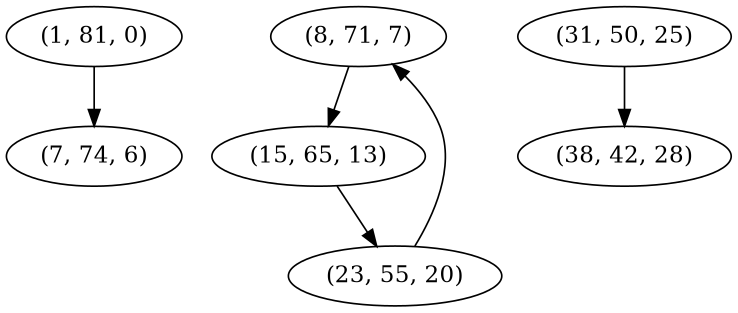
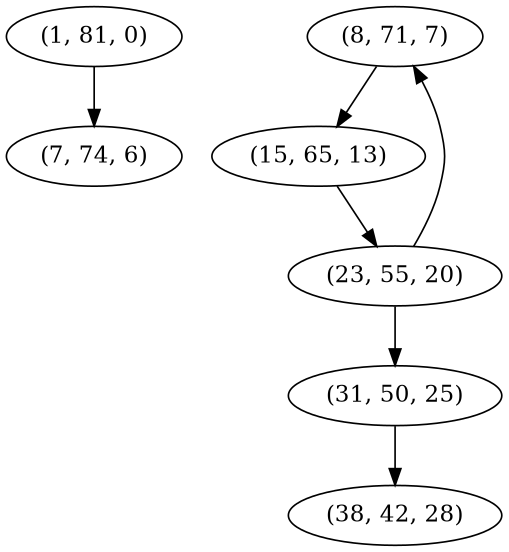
none -> (395, 328)
